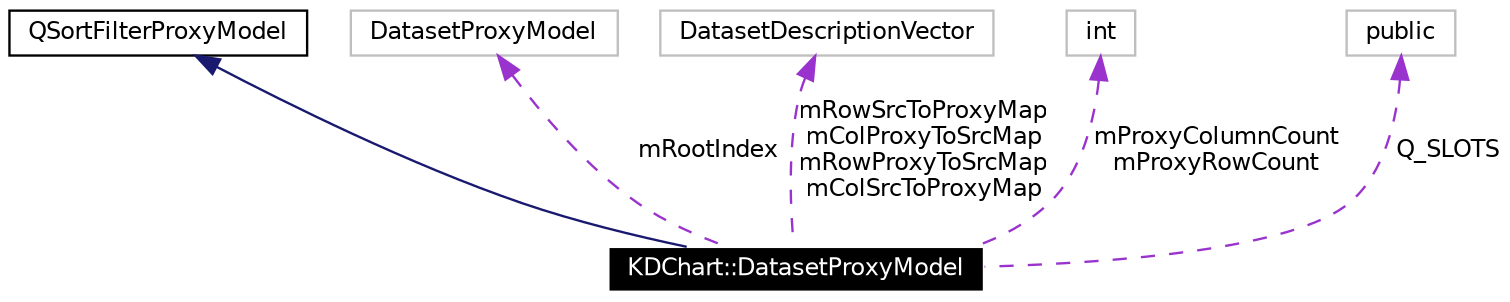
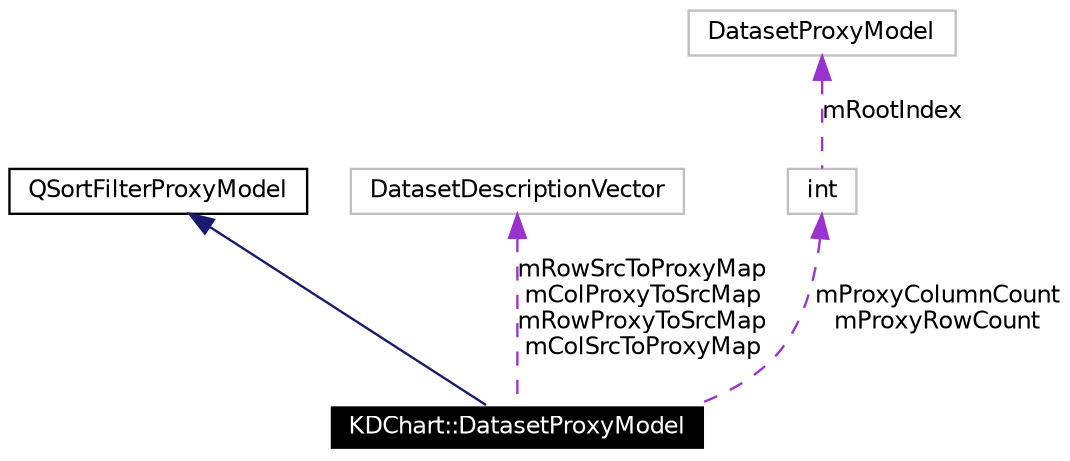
(1401, 33) -> none
(607, 178) -> (822, 124)
